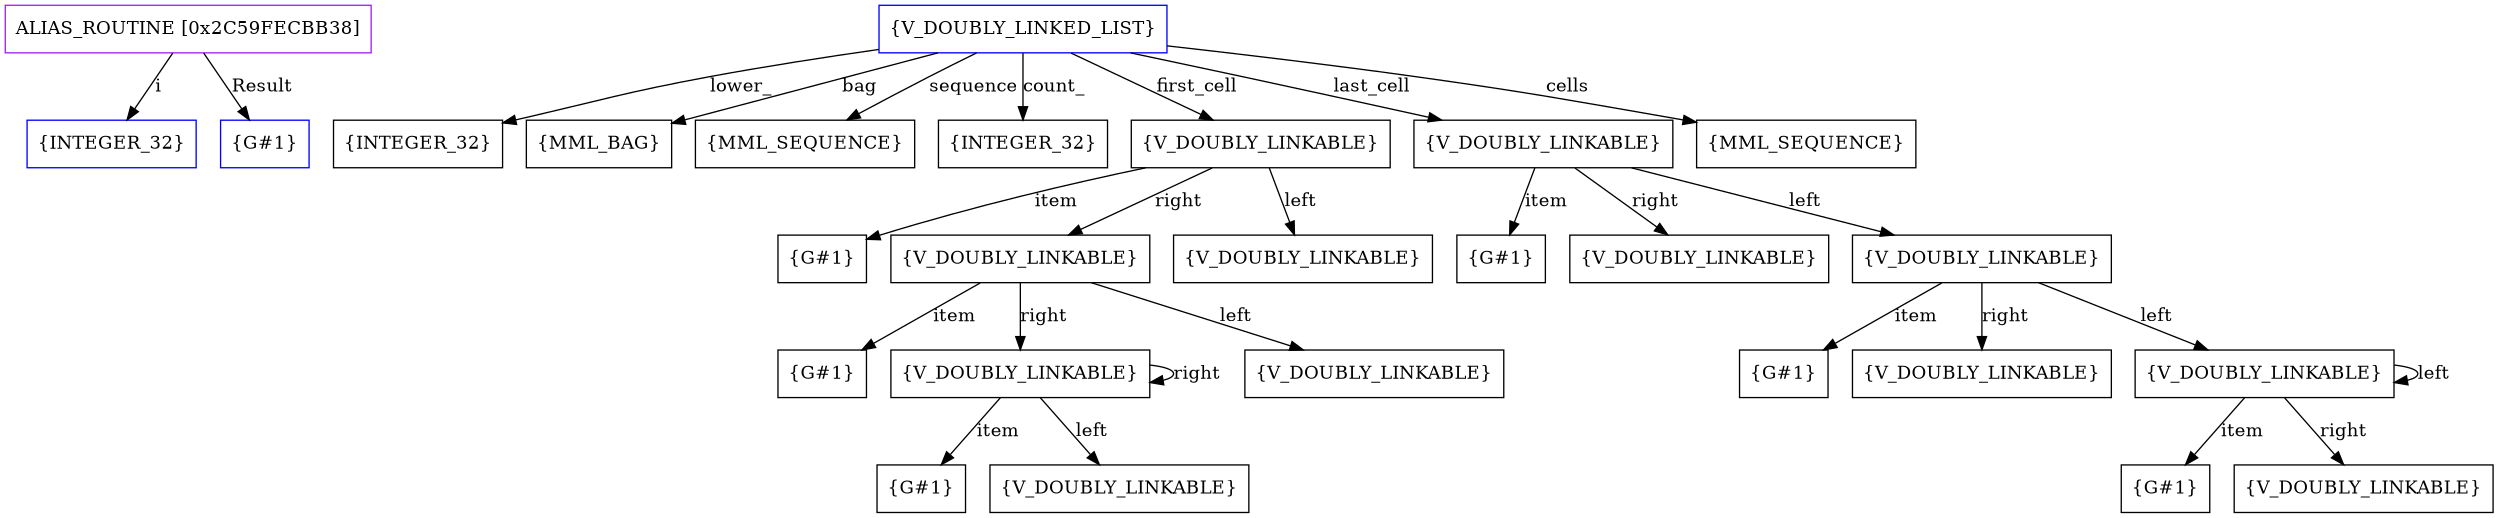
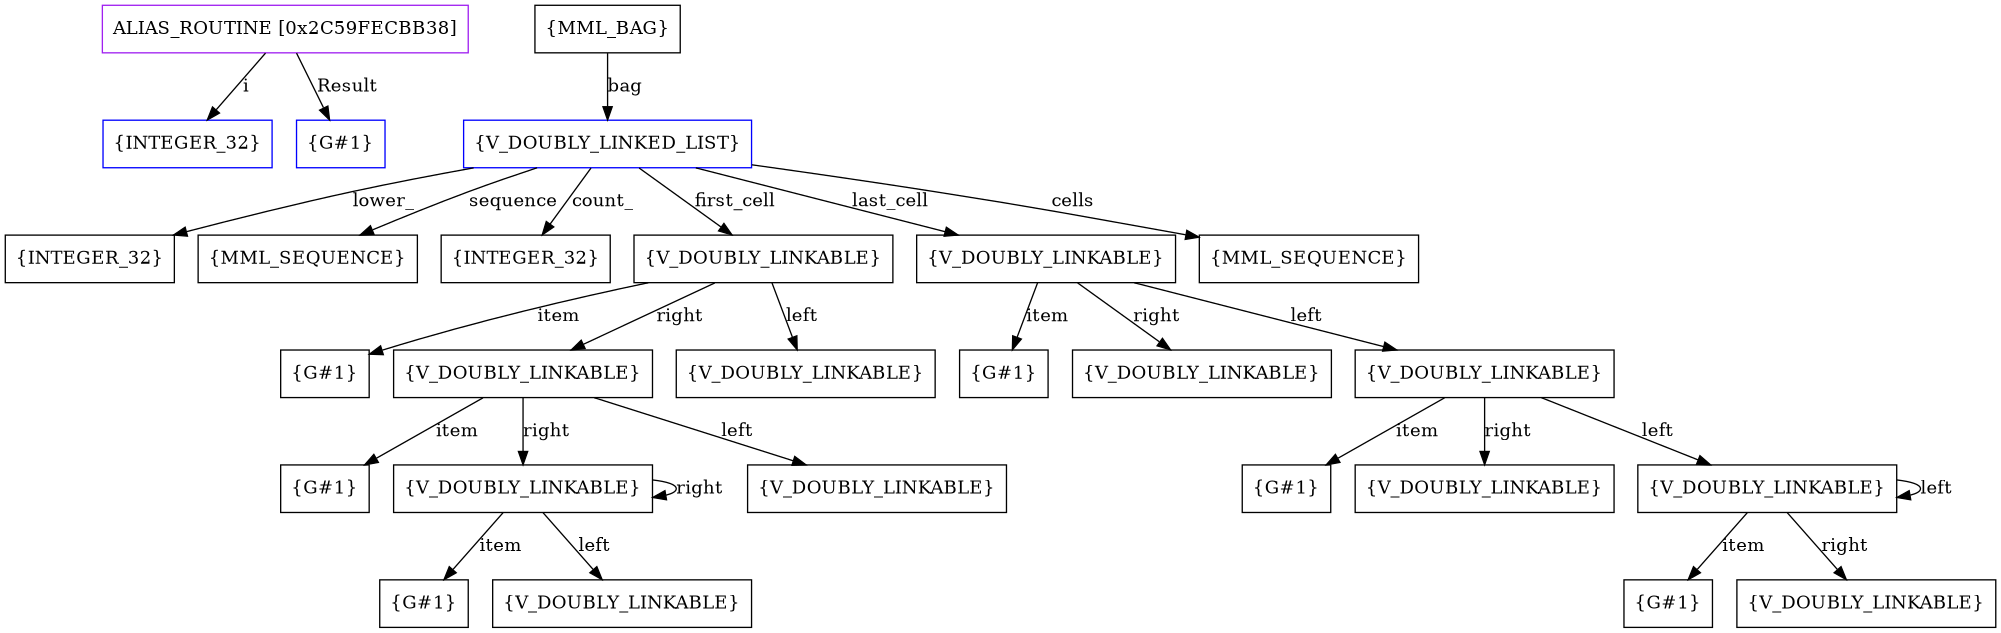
(811, 86) -> (608, 80)
